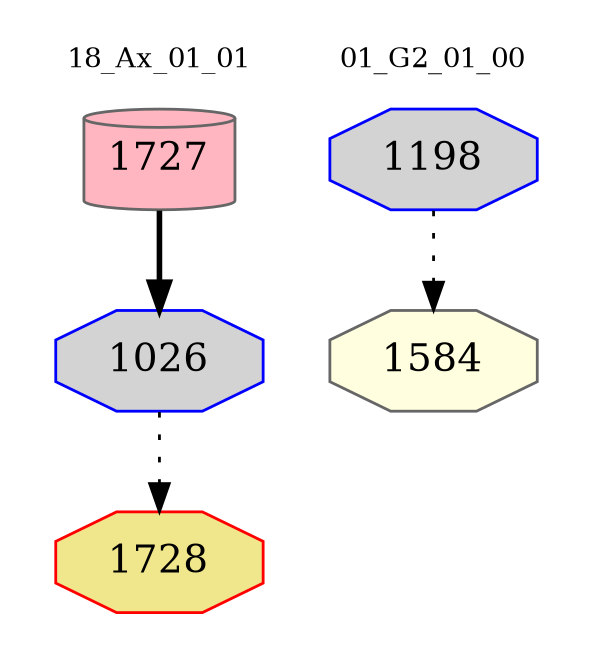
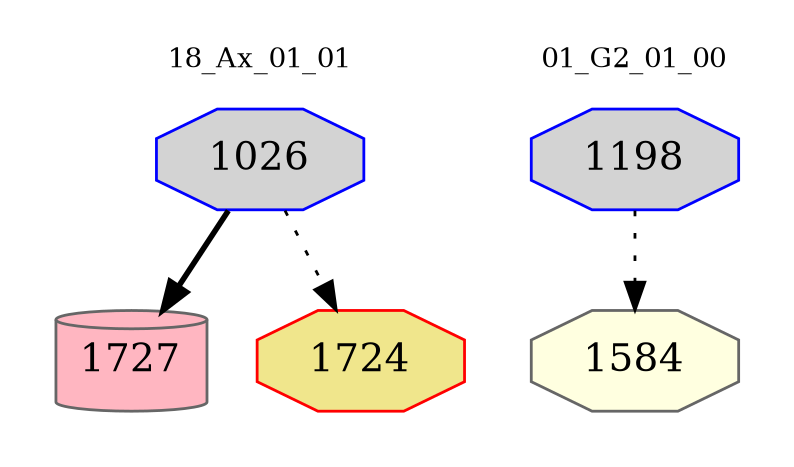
(159, 246) -> (204, 248)
(159, 562) -> (361, 361)
